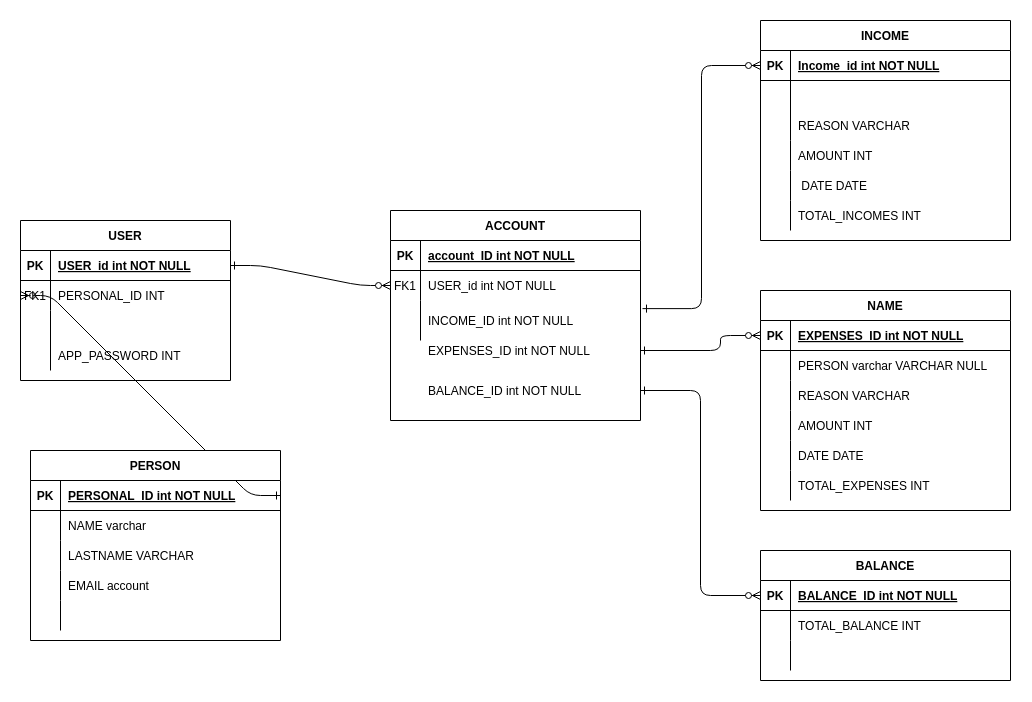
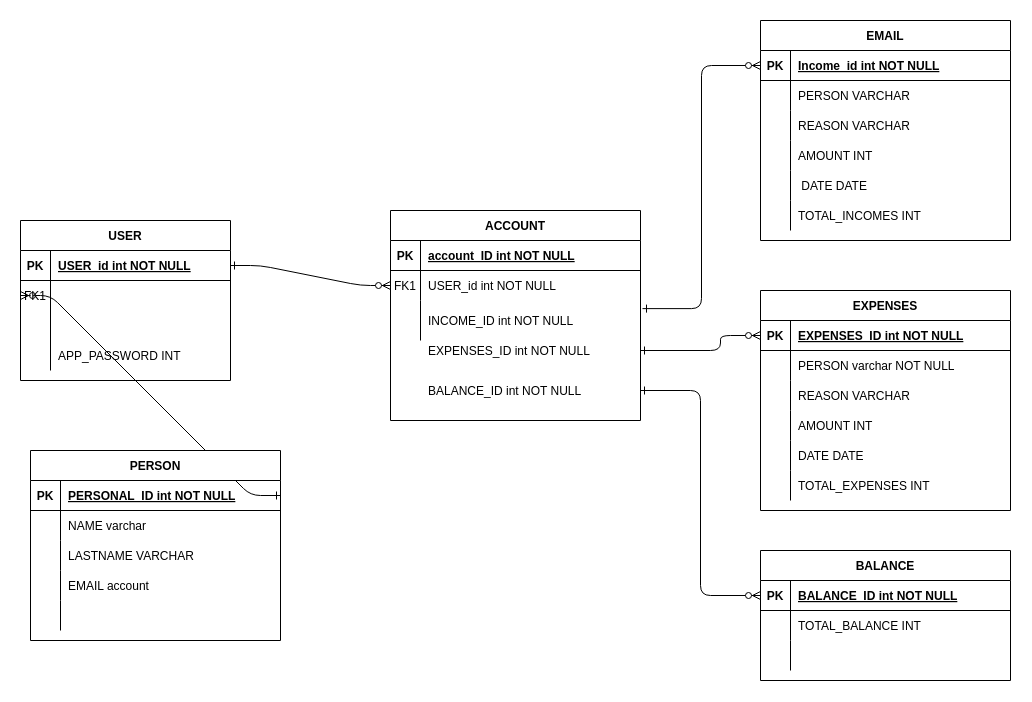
(885, 36) -> (885, 36)
none -> (901, 96)
(141, 296) -> none
(885, 306) -> (885, 306)
(884, 366) -> (871, 366)
